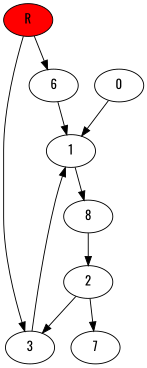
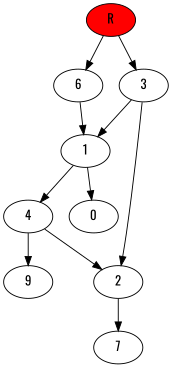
(98, 115) -> (89, 179)
(88, 217) -> (28, 217)
none -> (28, 282)
(62, 311) -> (133, 180)
